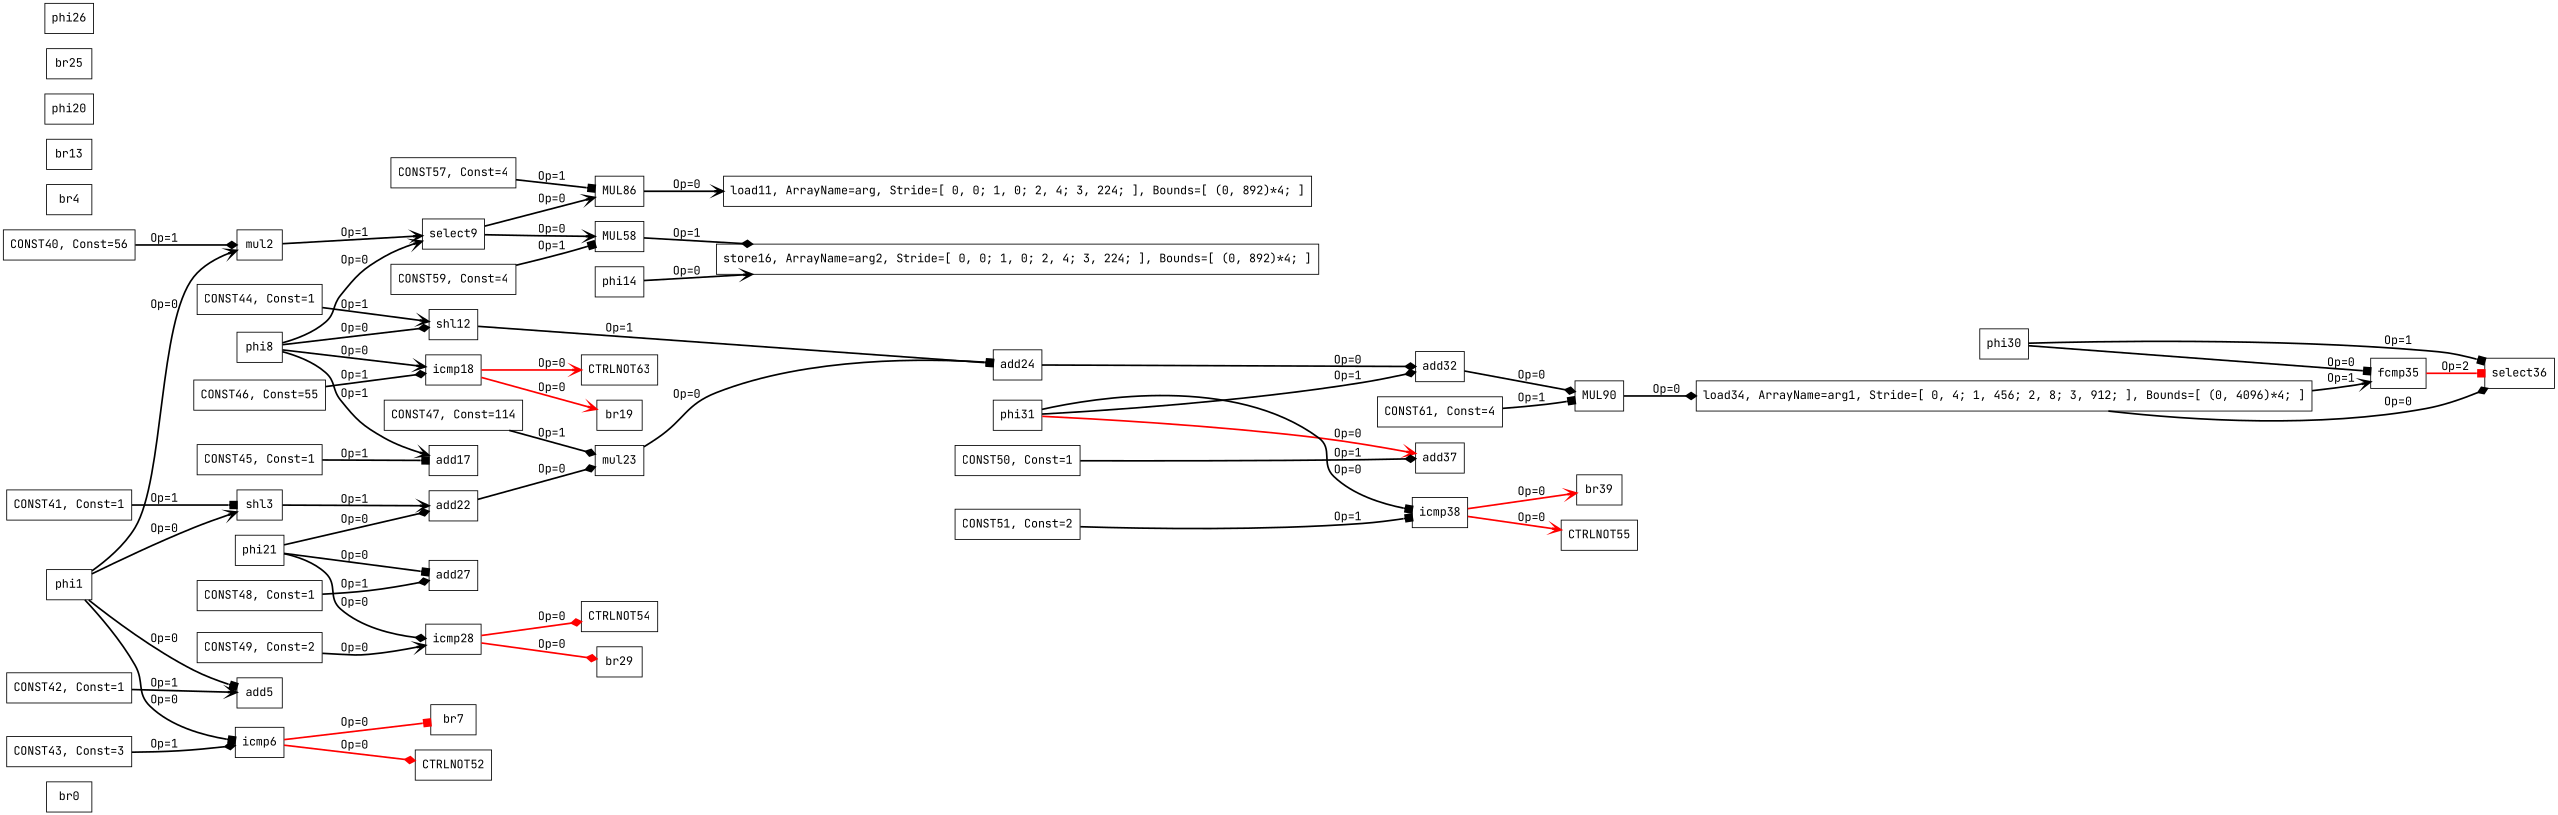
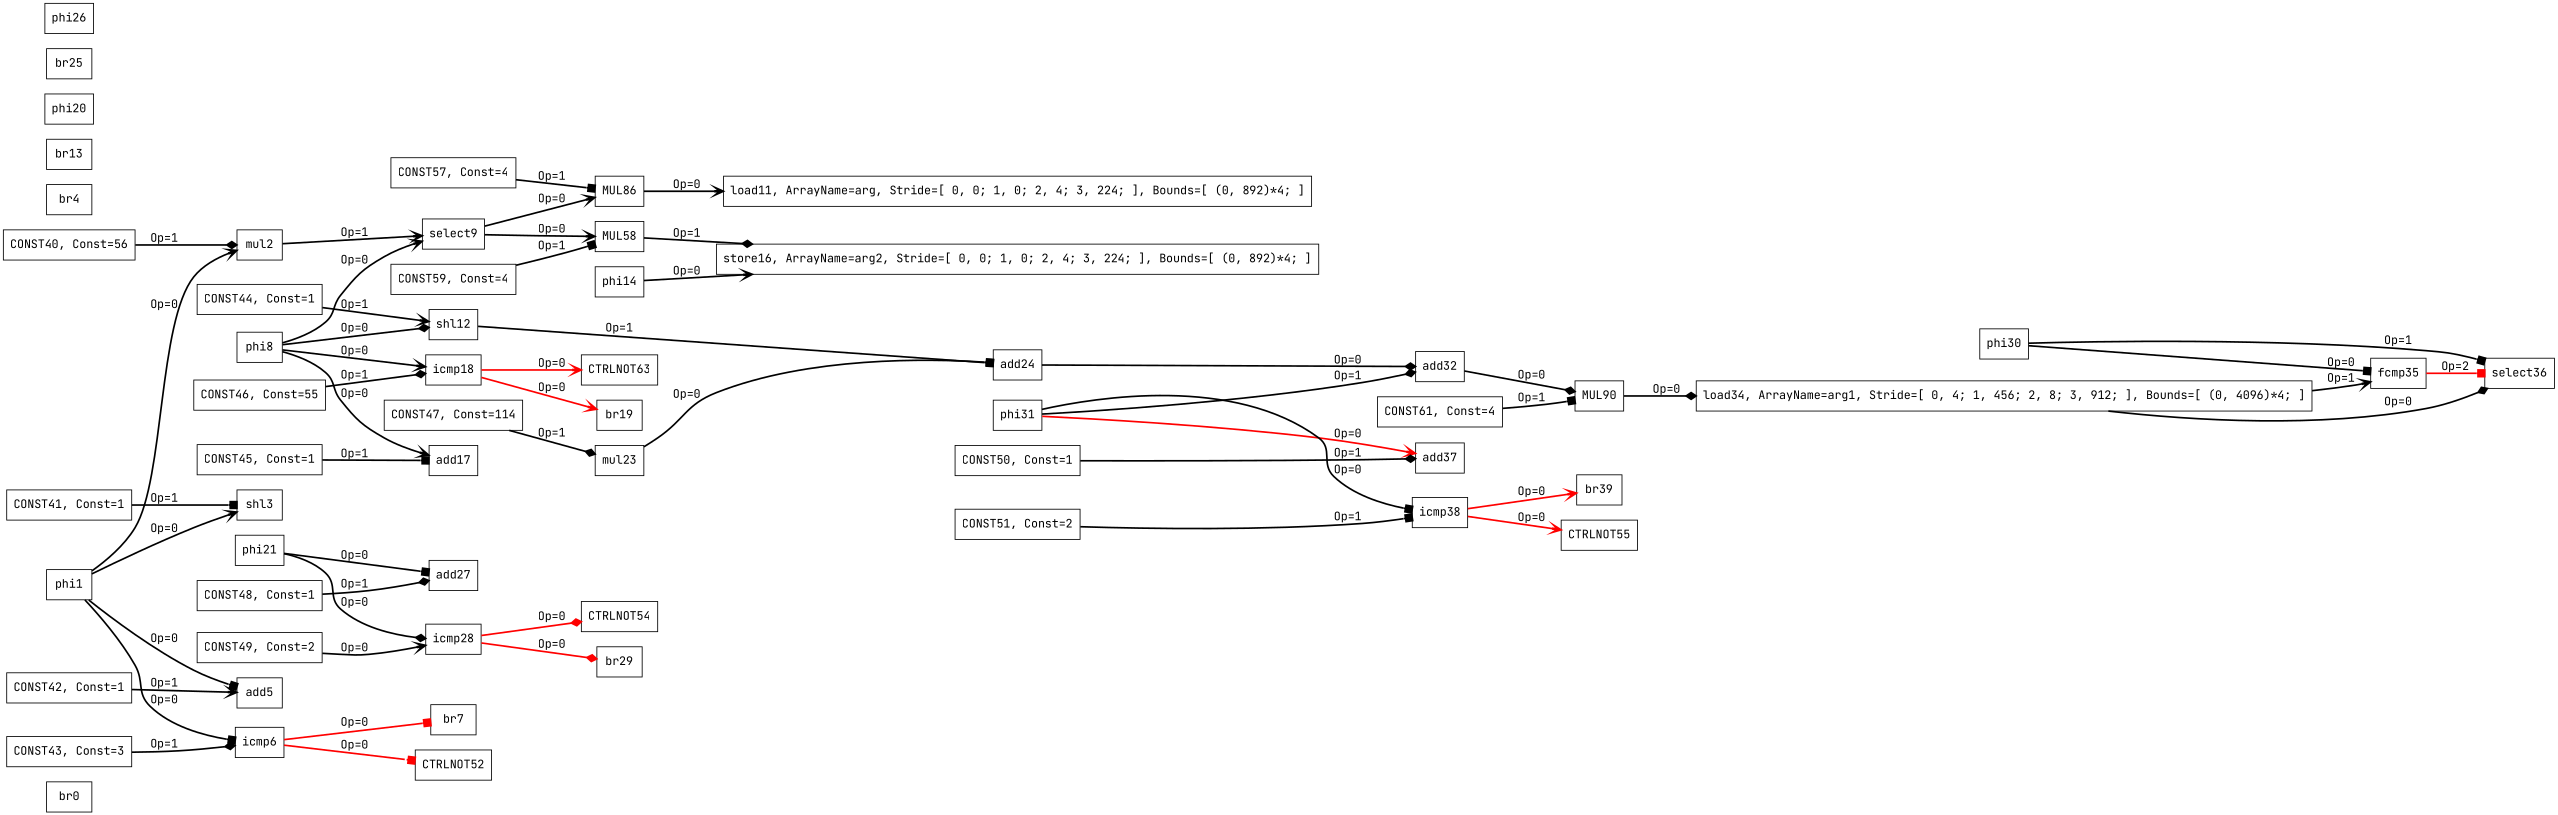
(355, 394) -> (355, 394)
(453, 506) -> none
(344, 752) -> (344, 752)
